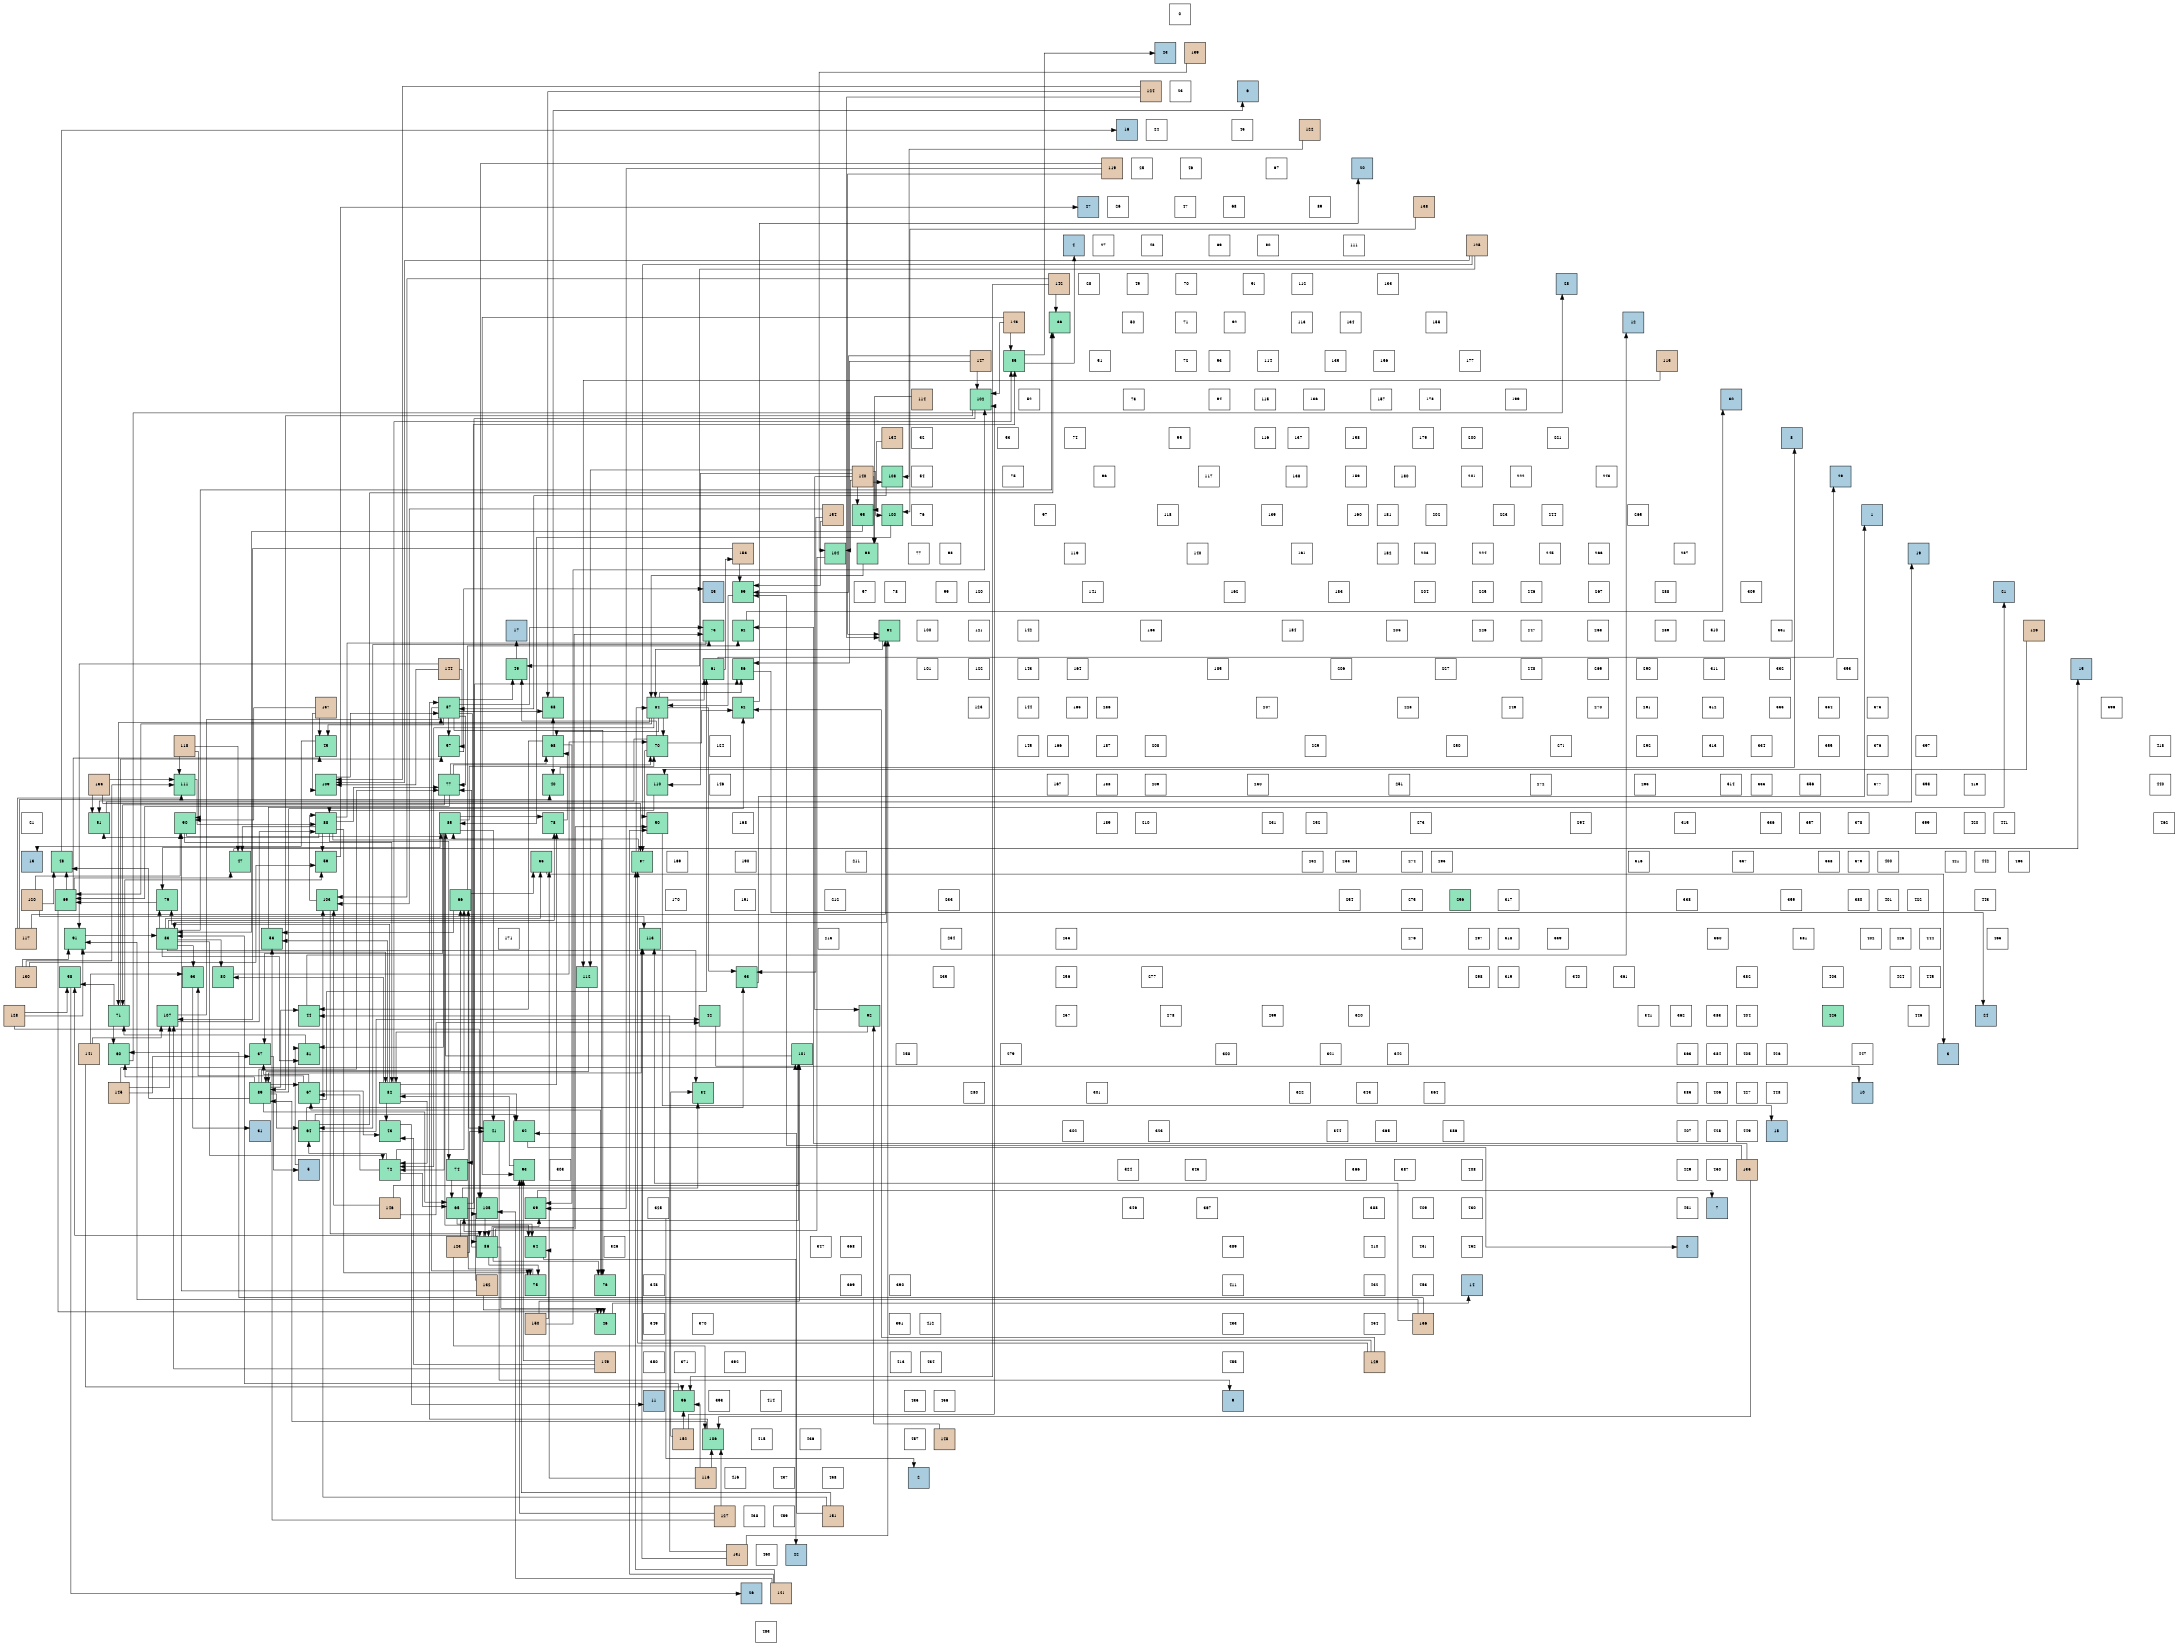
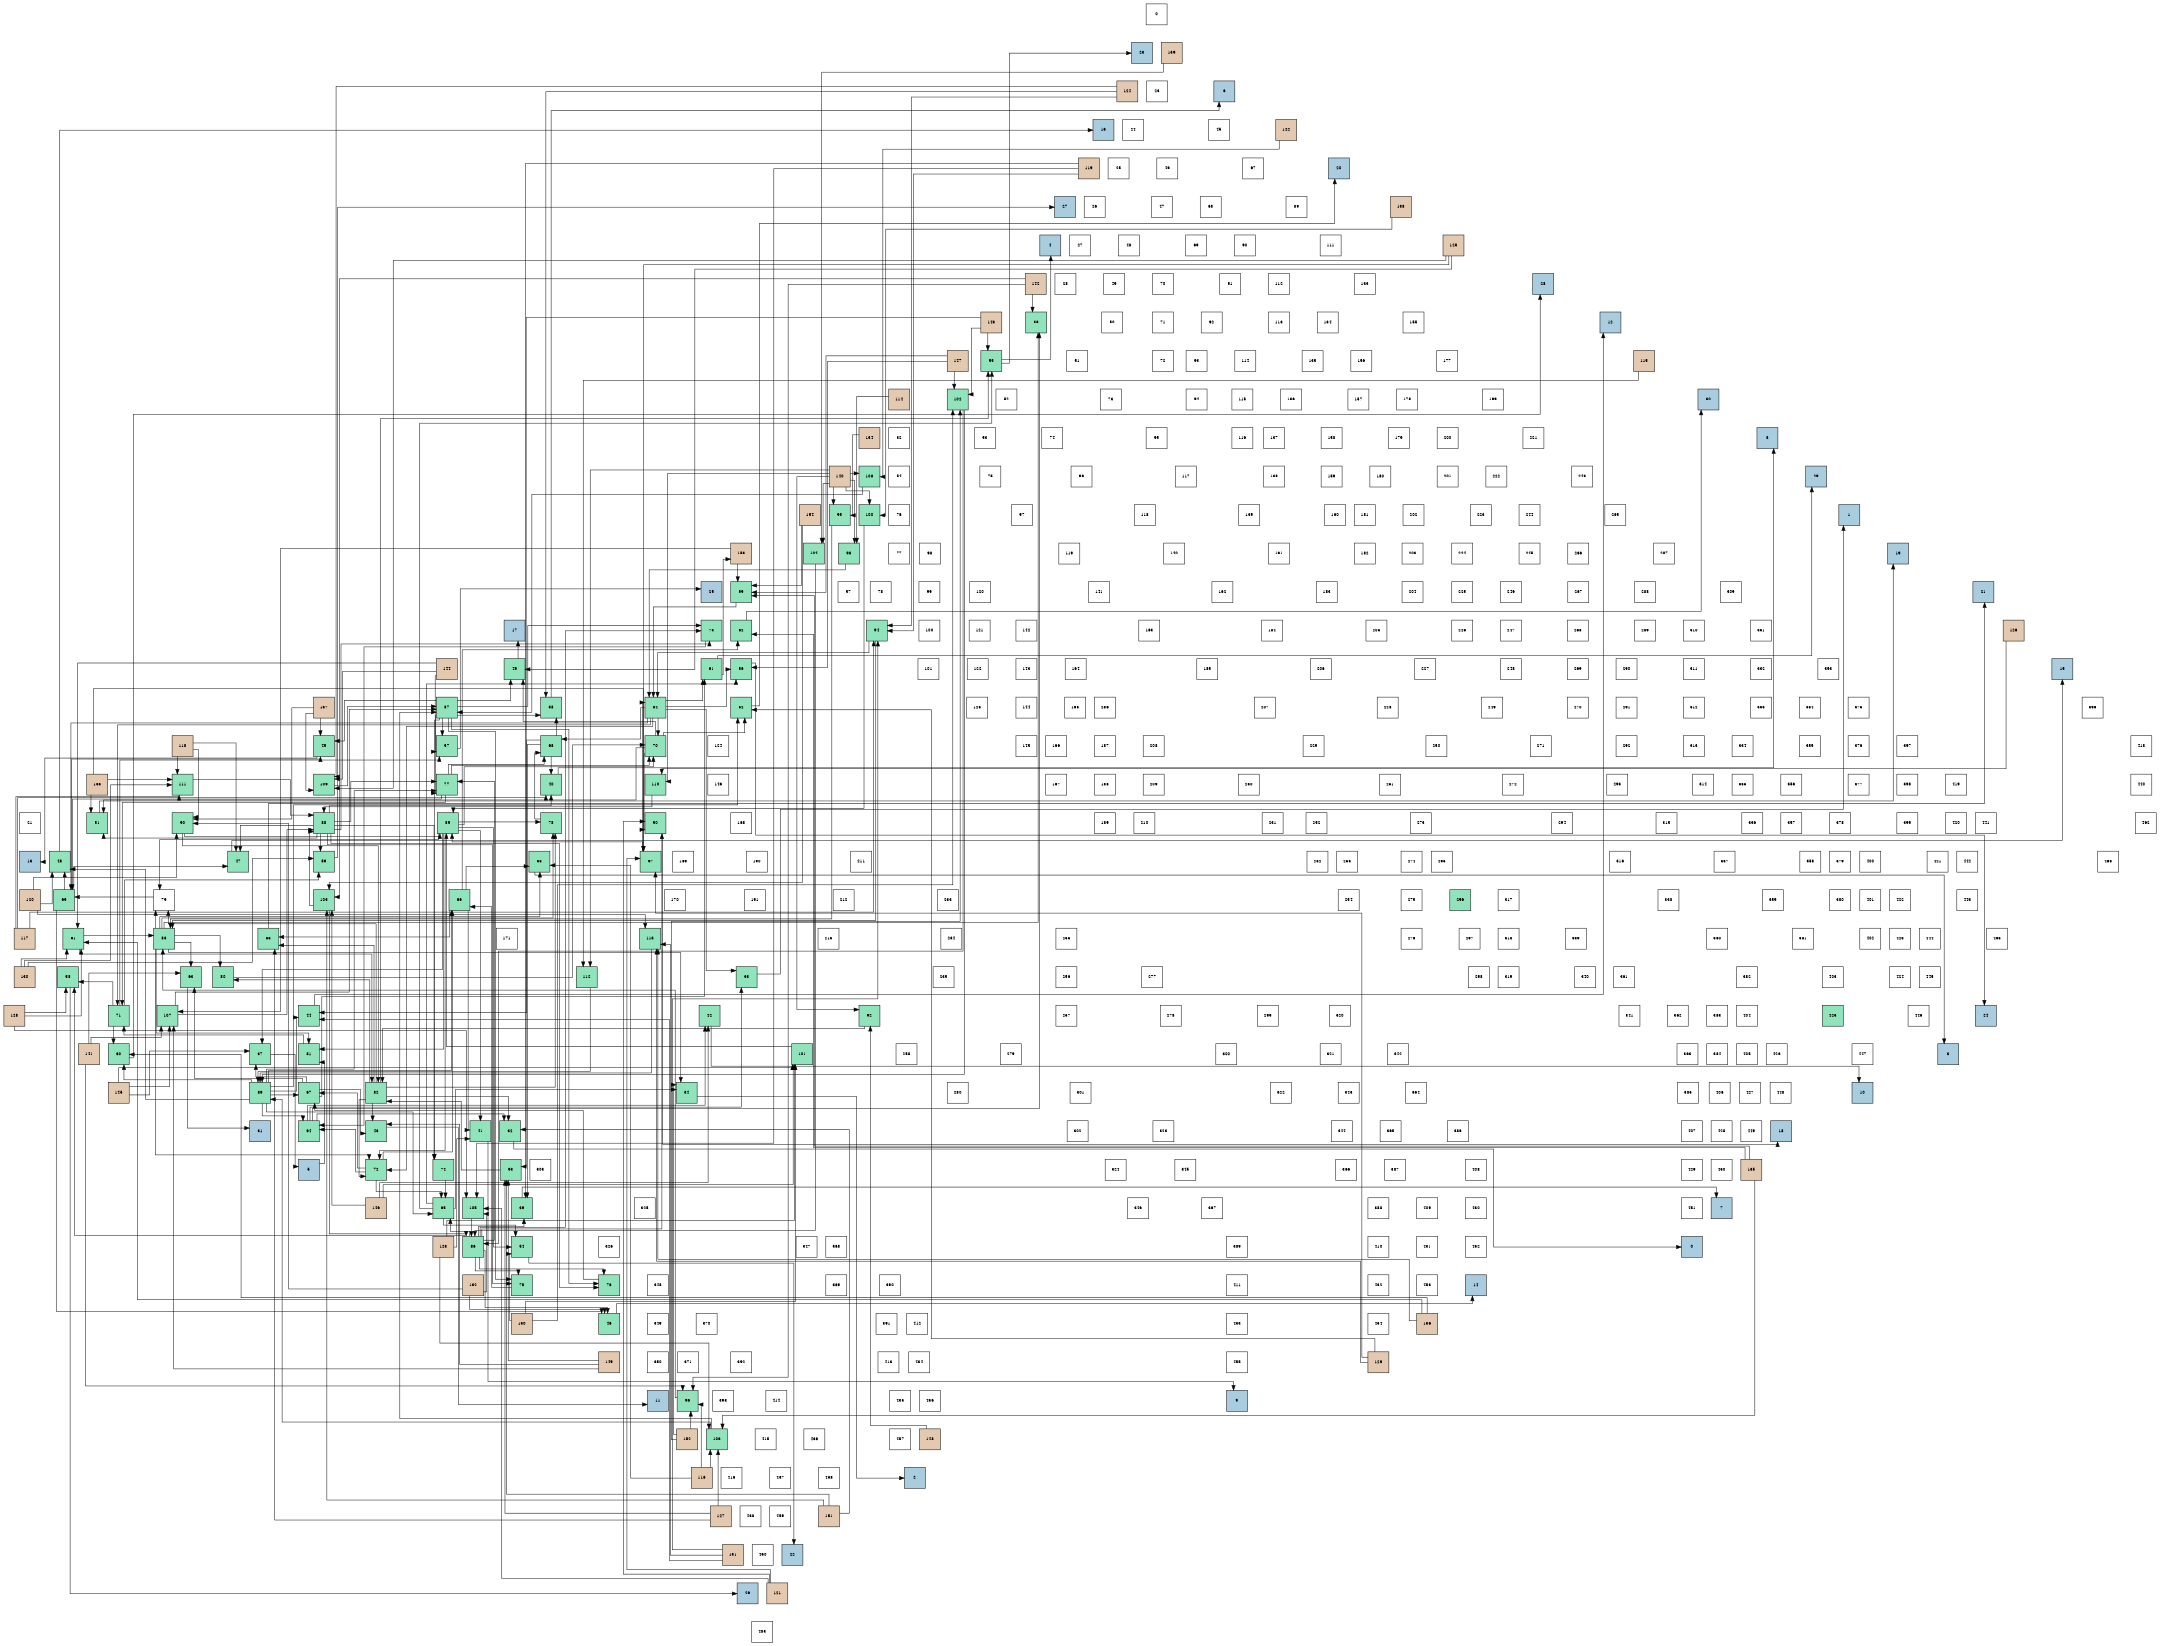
(816, 768) -> none
none -> (440, 806)
(167, 900) -> (164, 900)
(666, 1452) -> (857, 1229)
